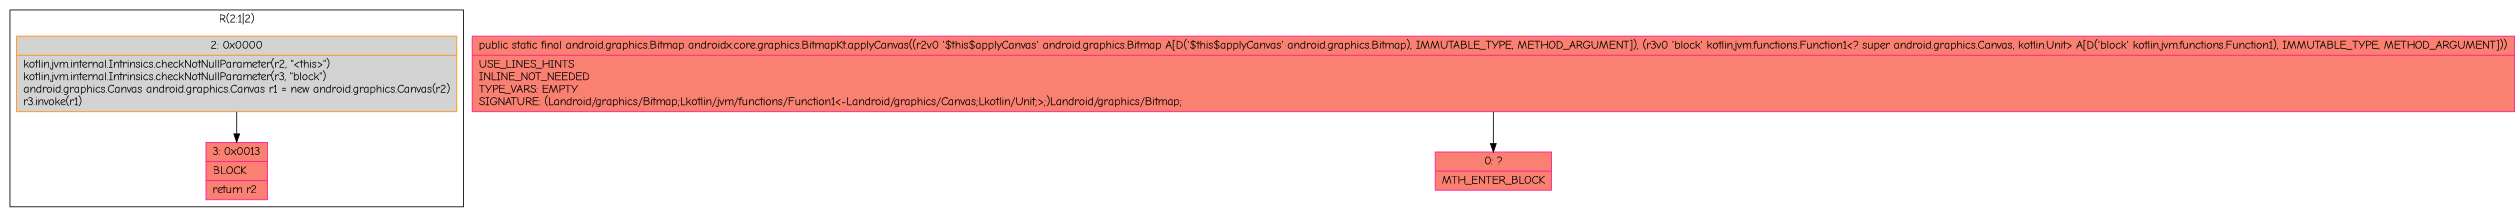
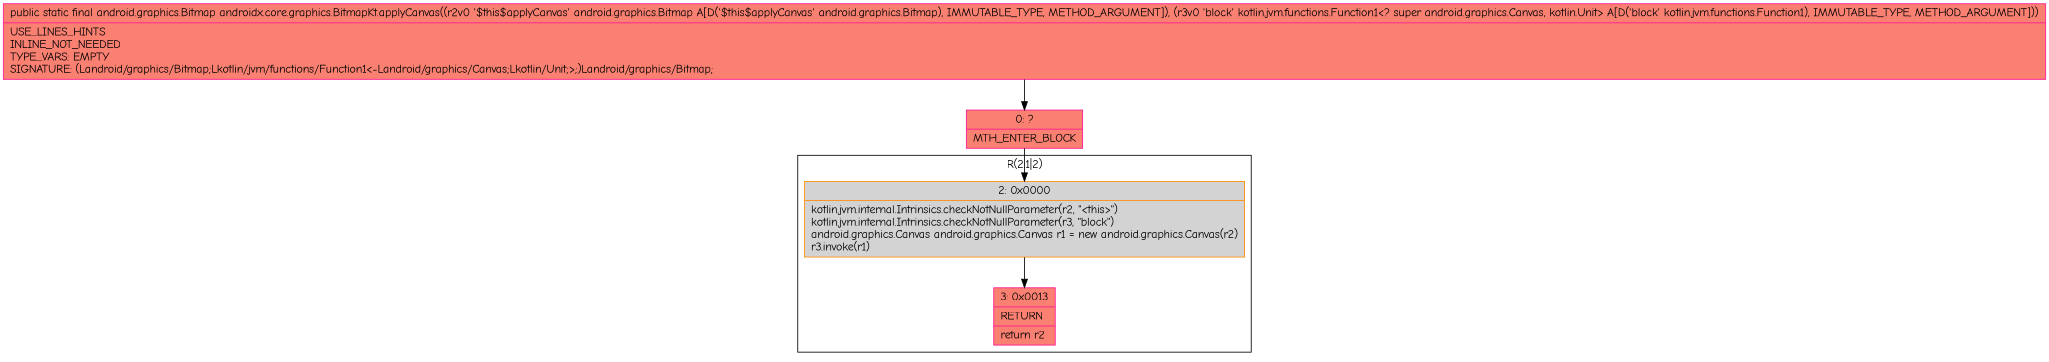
none -> (1024, 161)
(230, 171) -> (1022, 316)
